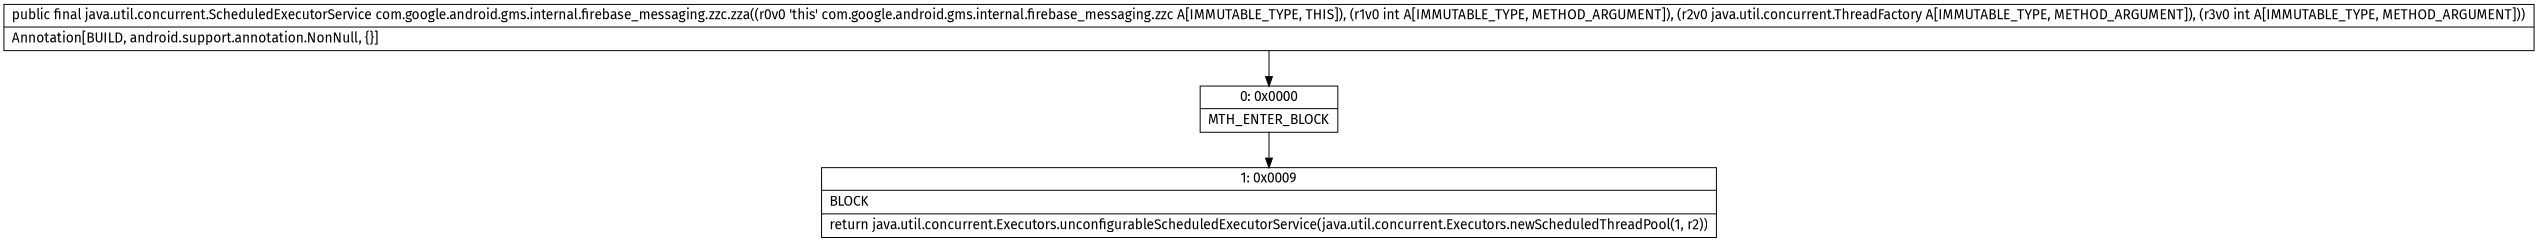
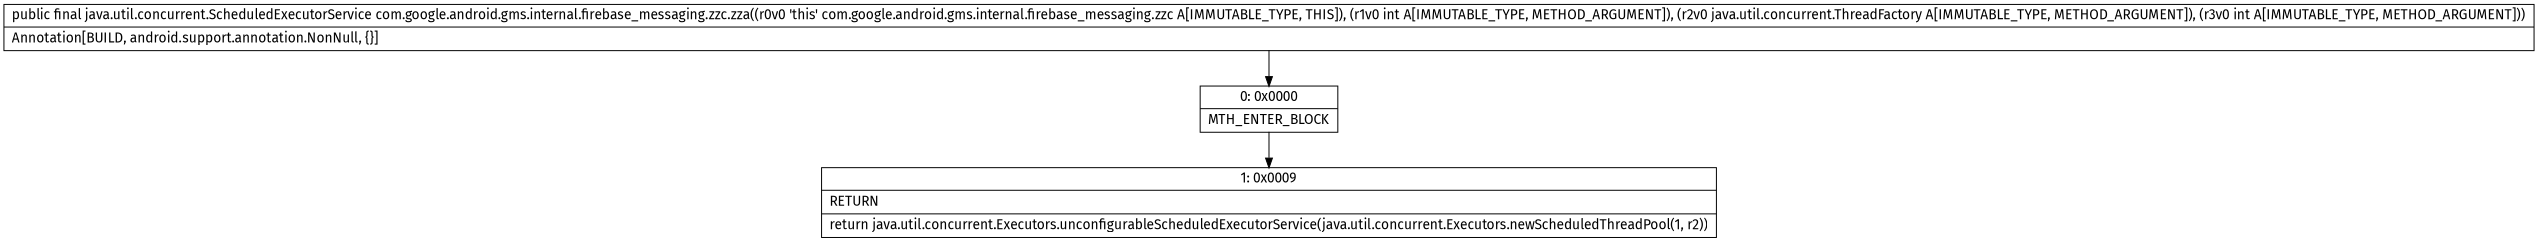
(849, 202) -> (855, 202)
